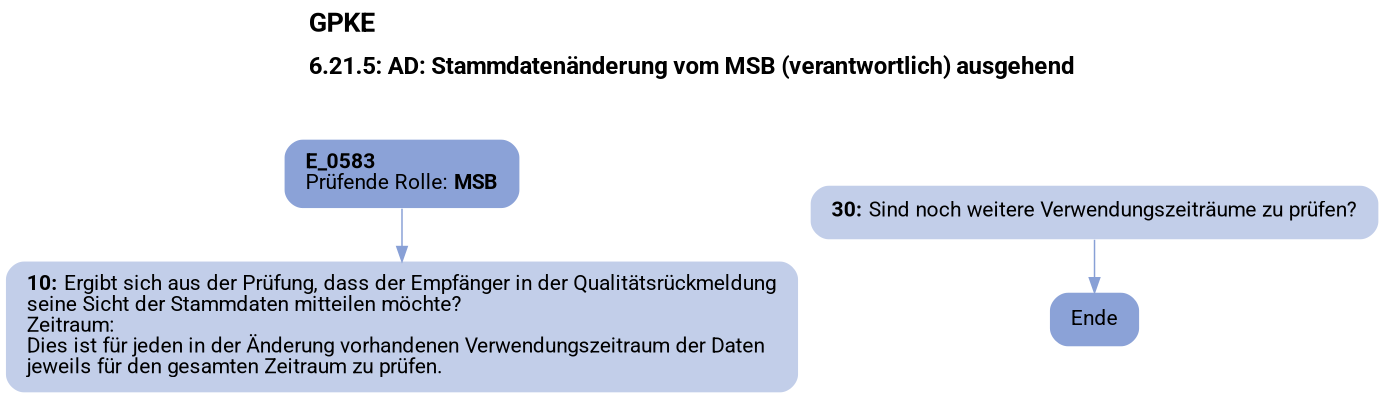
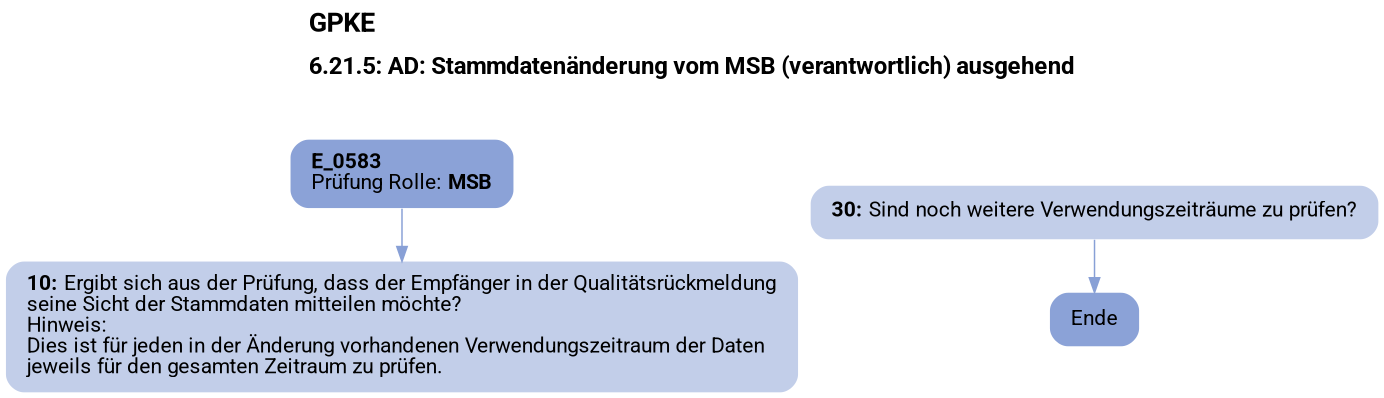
(380, 183) -> (380, 183)
(71, 325) -> (68, 325)
